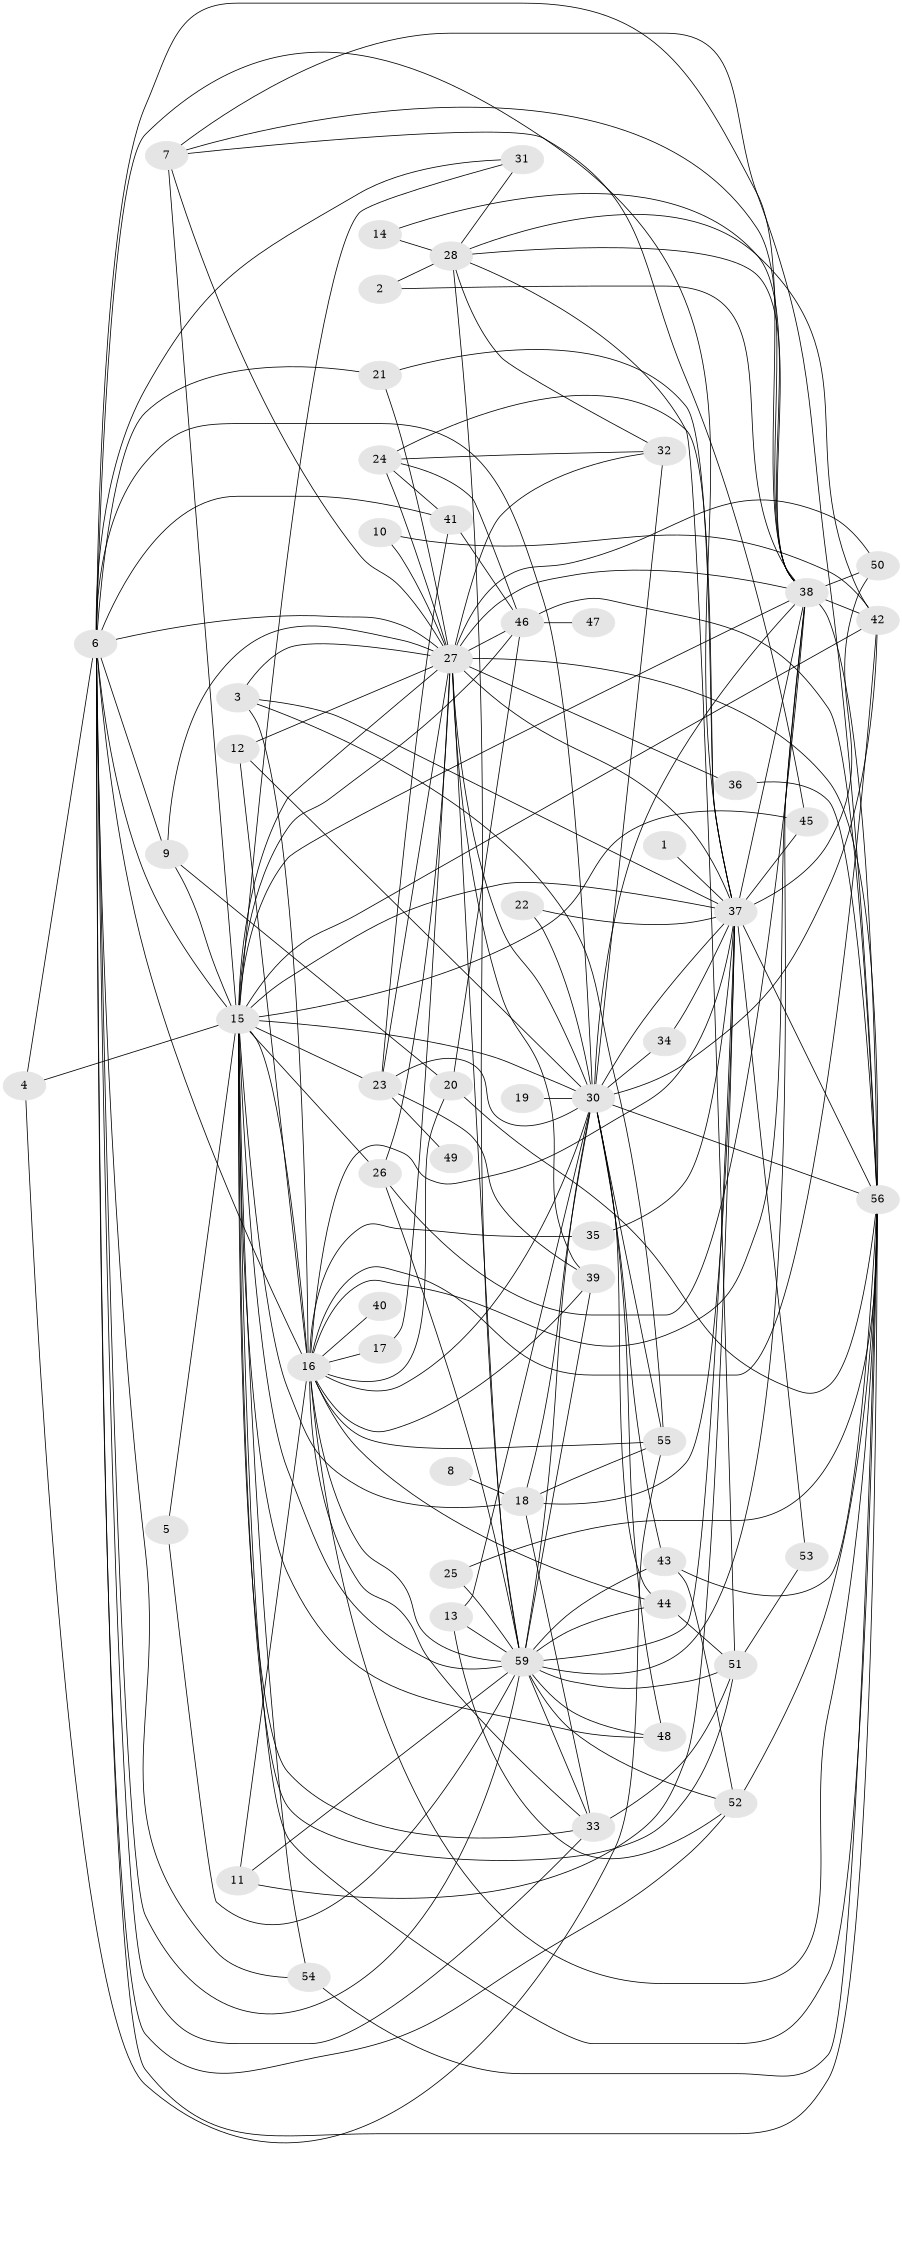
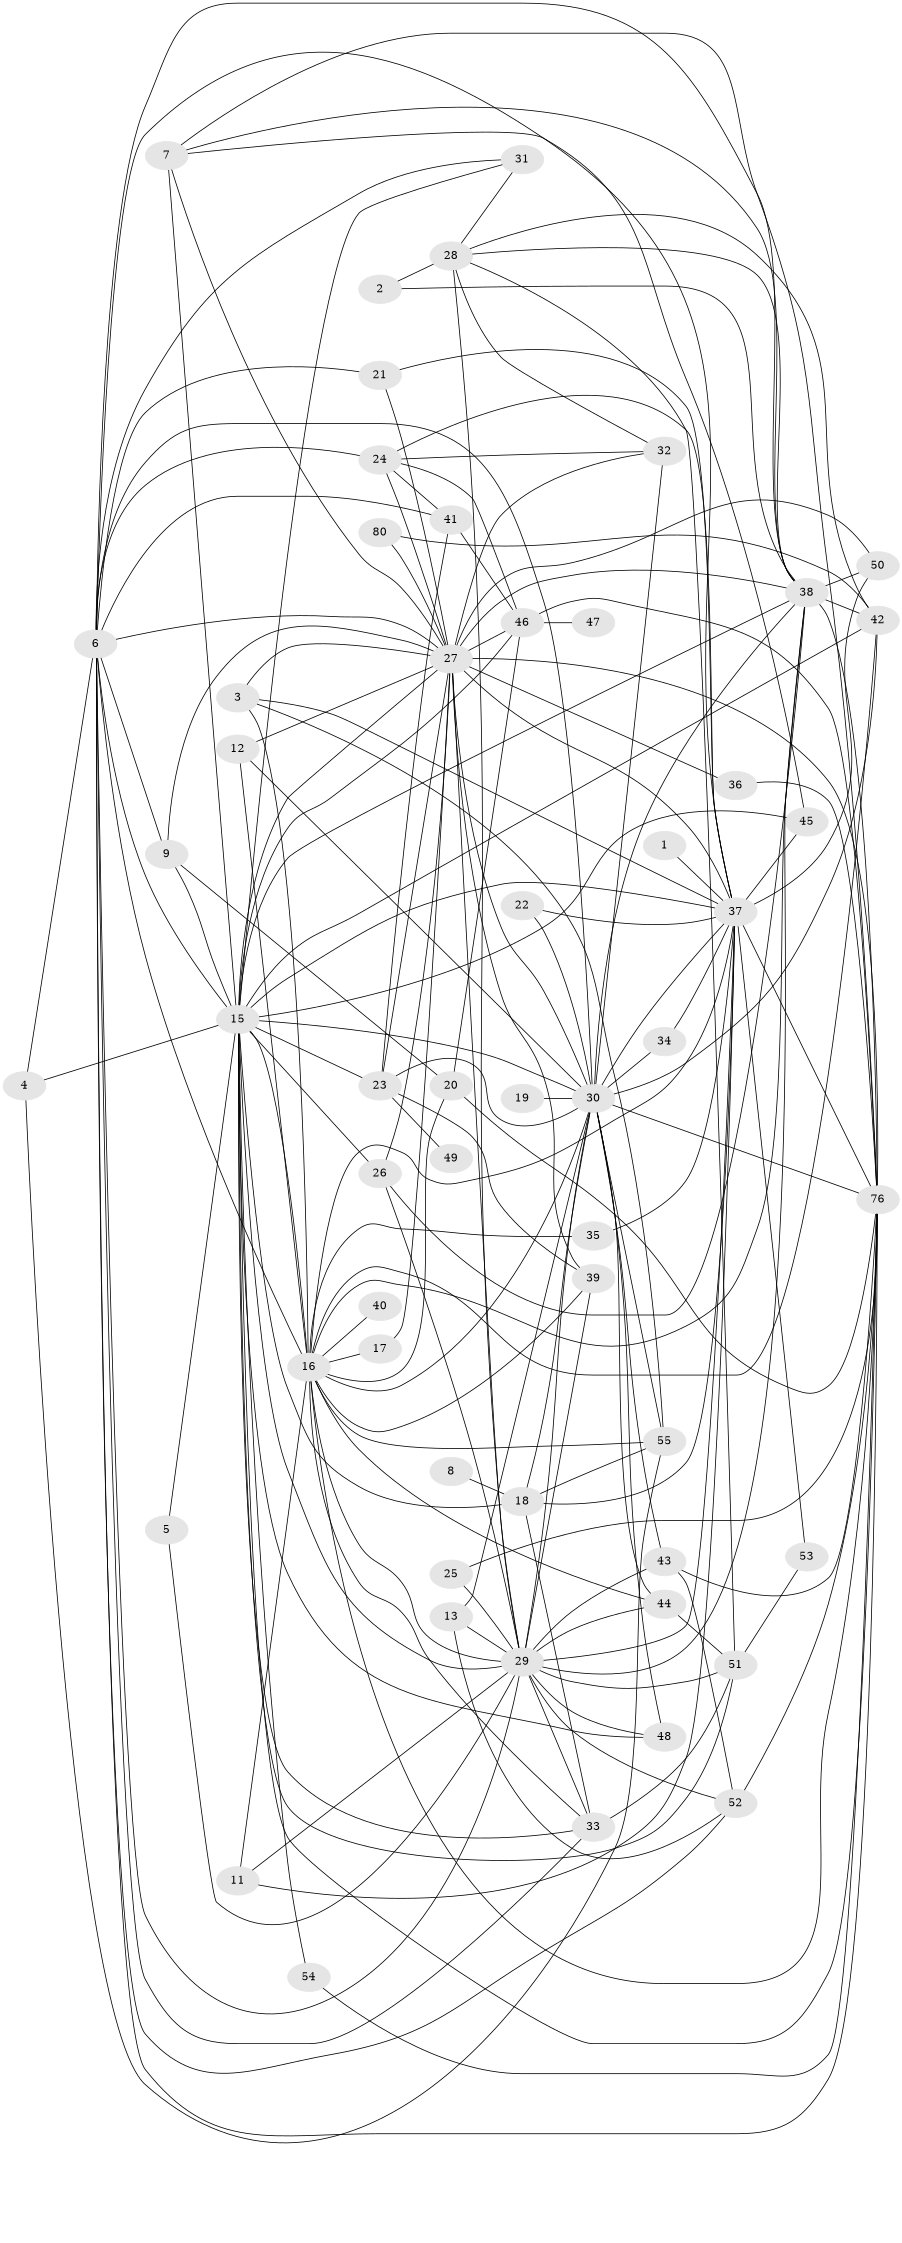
(380, 235) -> none
(380, 533) -> (380, 533)
(771, 752) -> none
(878, 1200) -> (878, 1200)
(127, 1354) -> (173, 468)
(522, 1662) -> (522, 1662)
